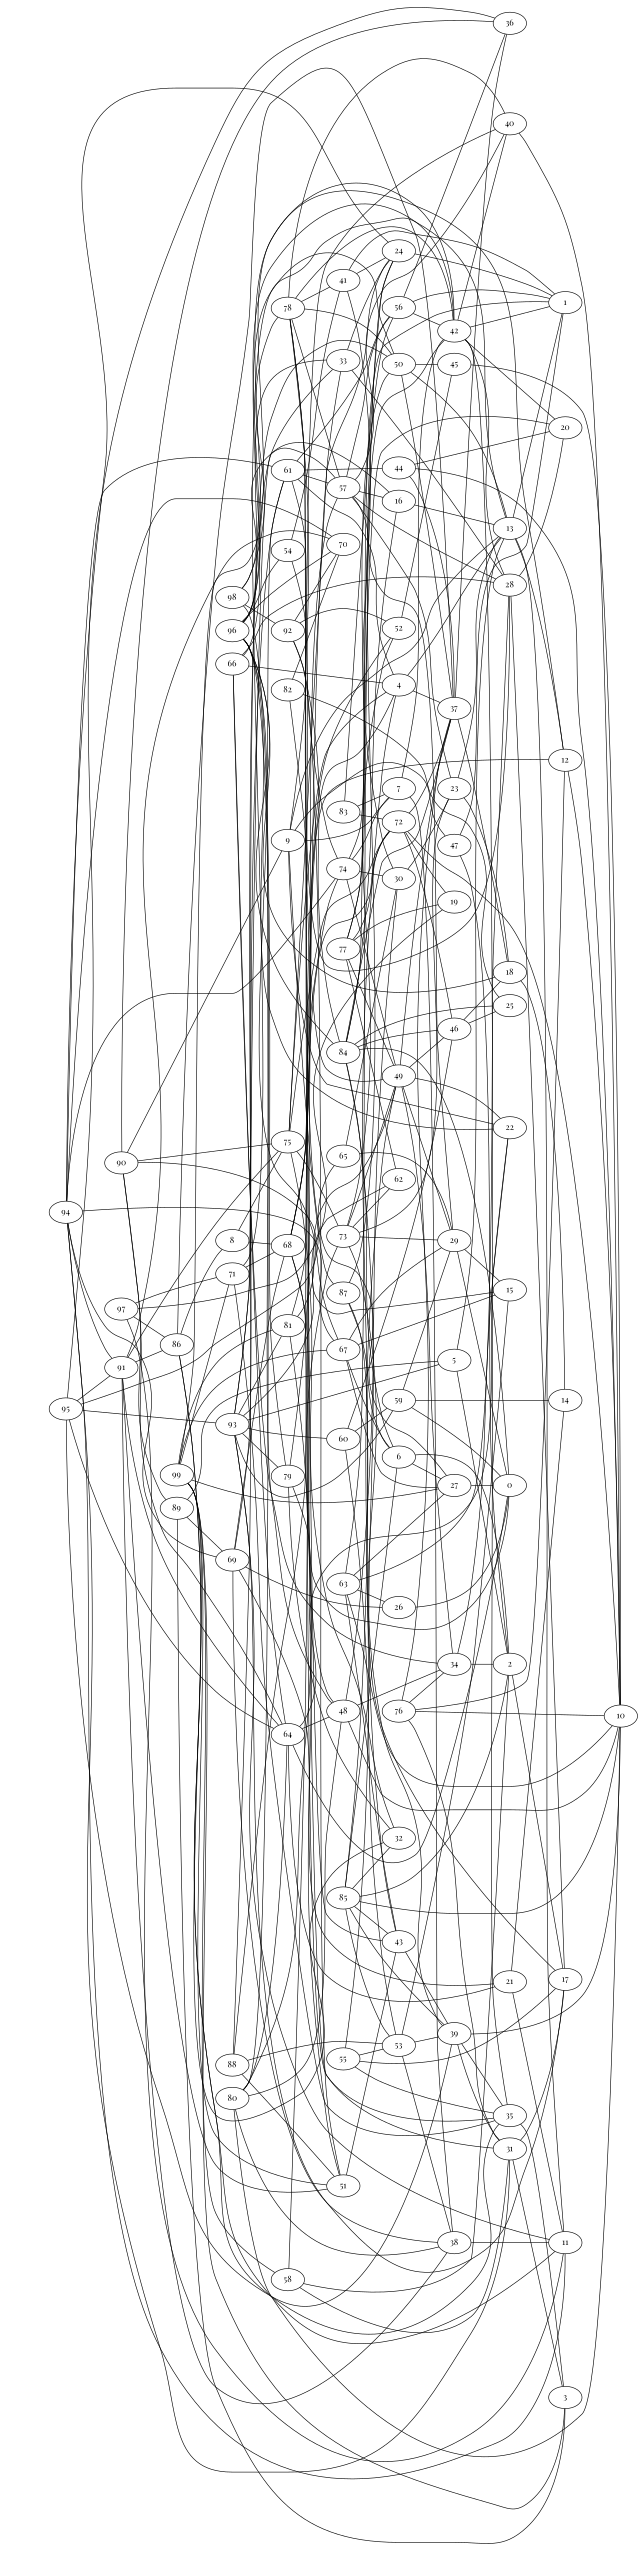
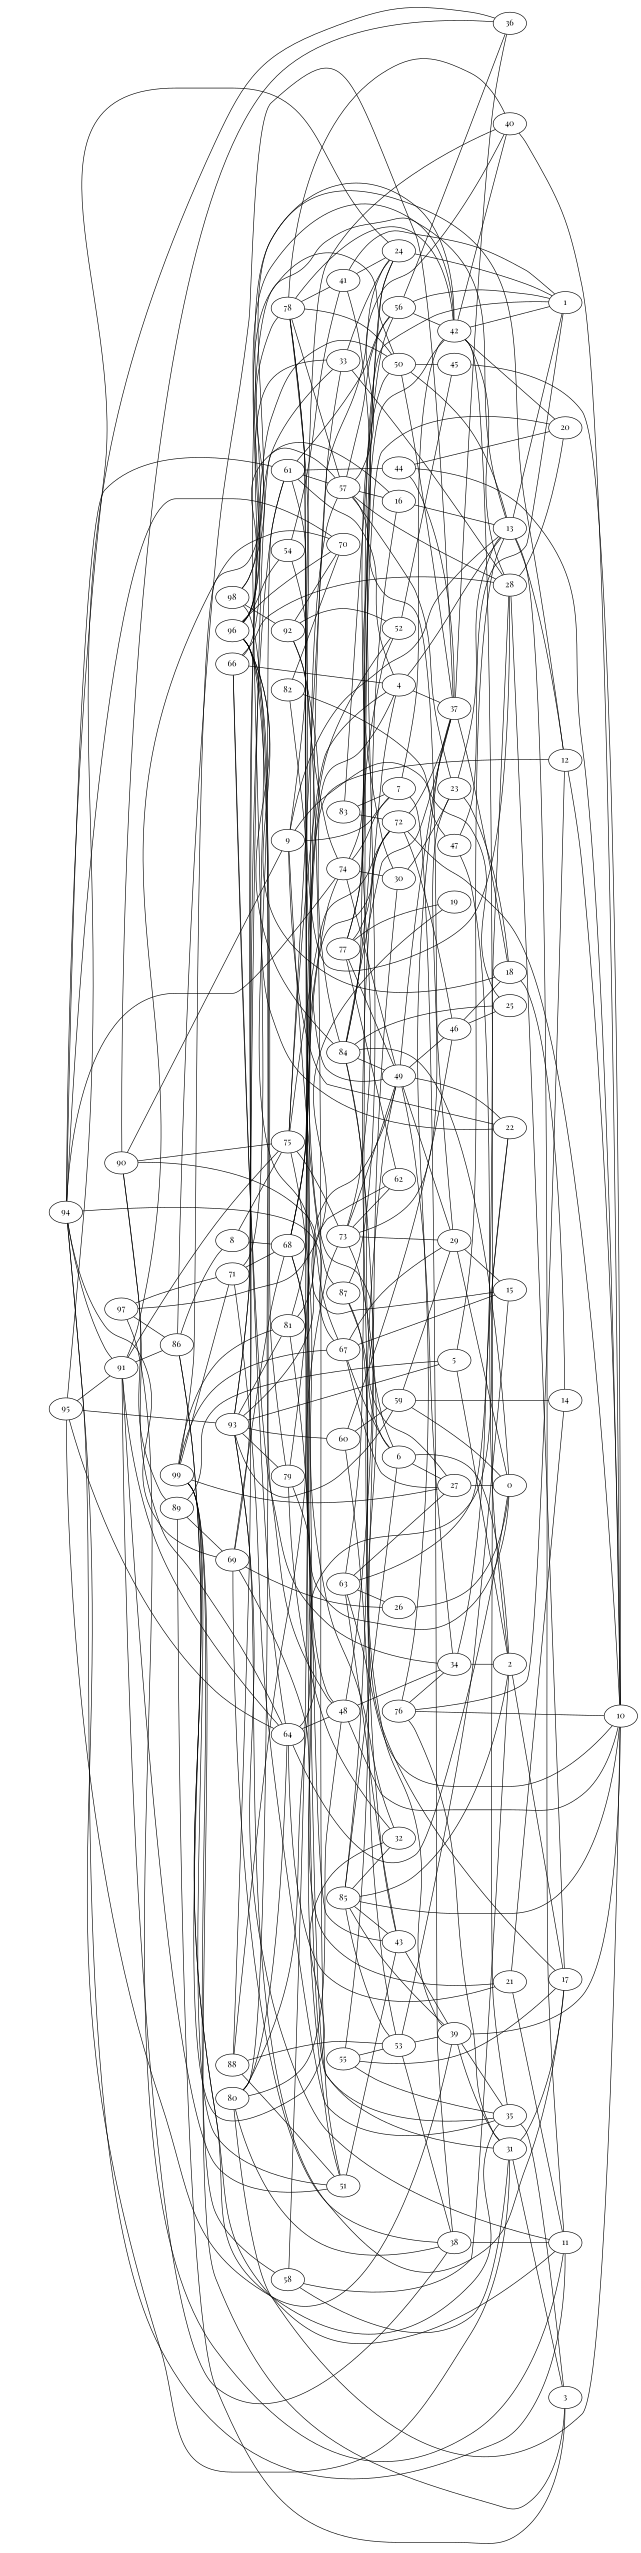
(416, 849) -> none
(397, 1036) -> (371, 1064)
(343, 1156) -> none
